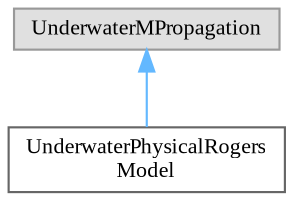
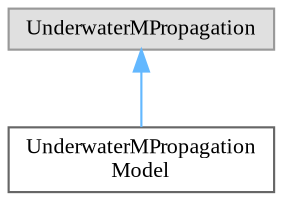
(147, 160) -> (141, 160)
